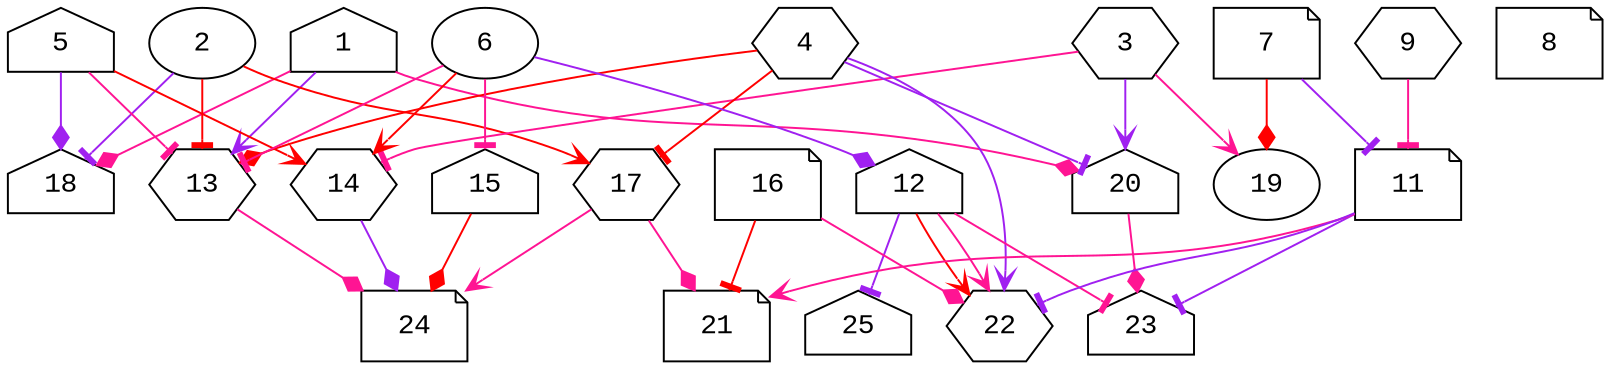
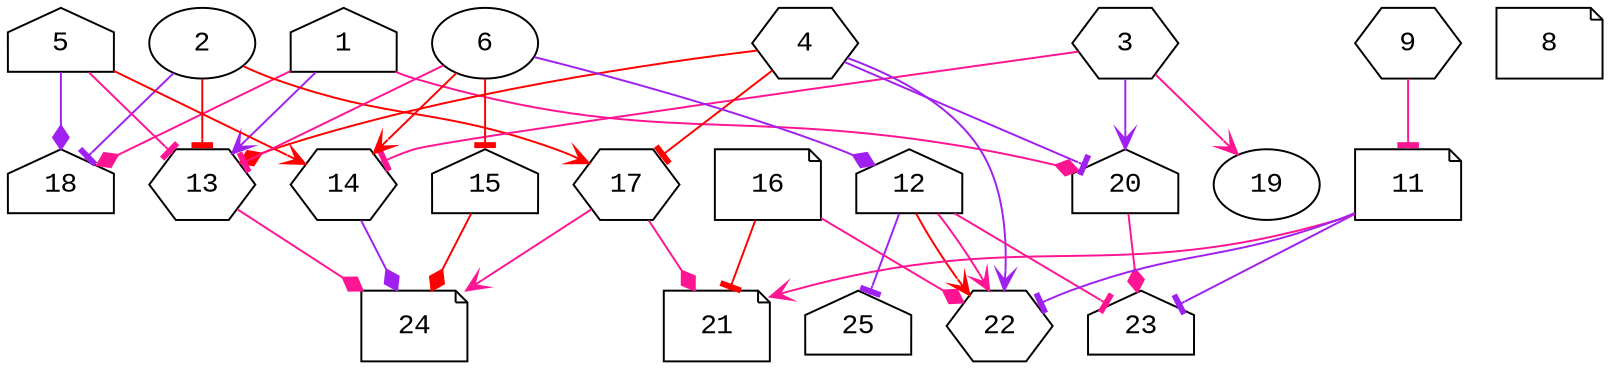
(1267, 43) -> none
(485, 109) -> (485, 109)
